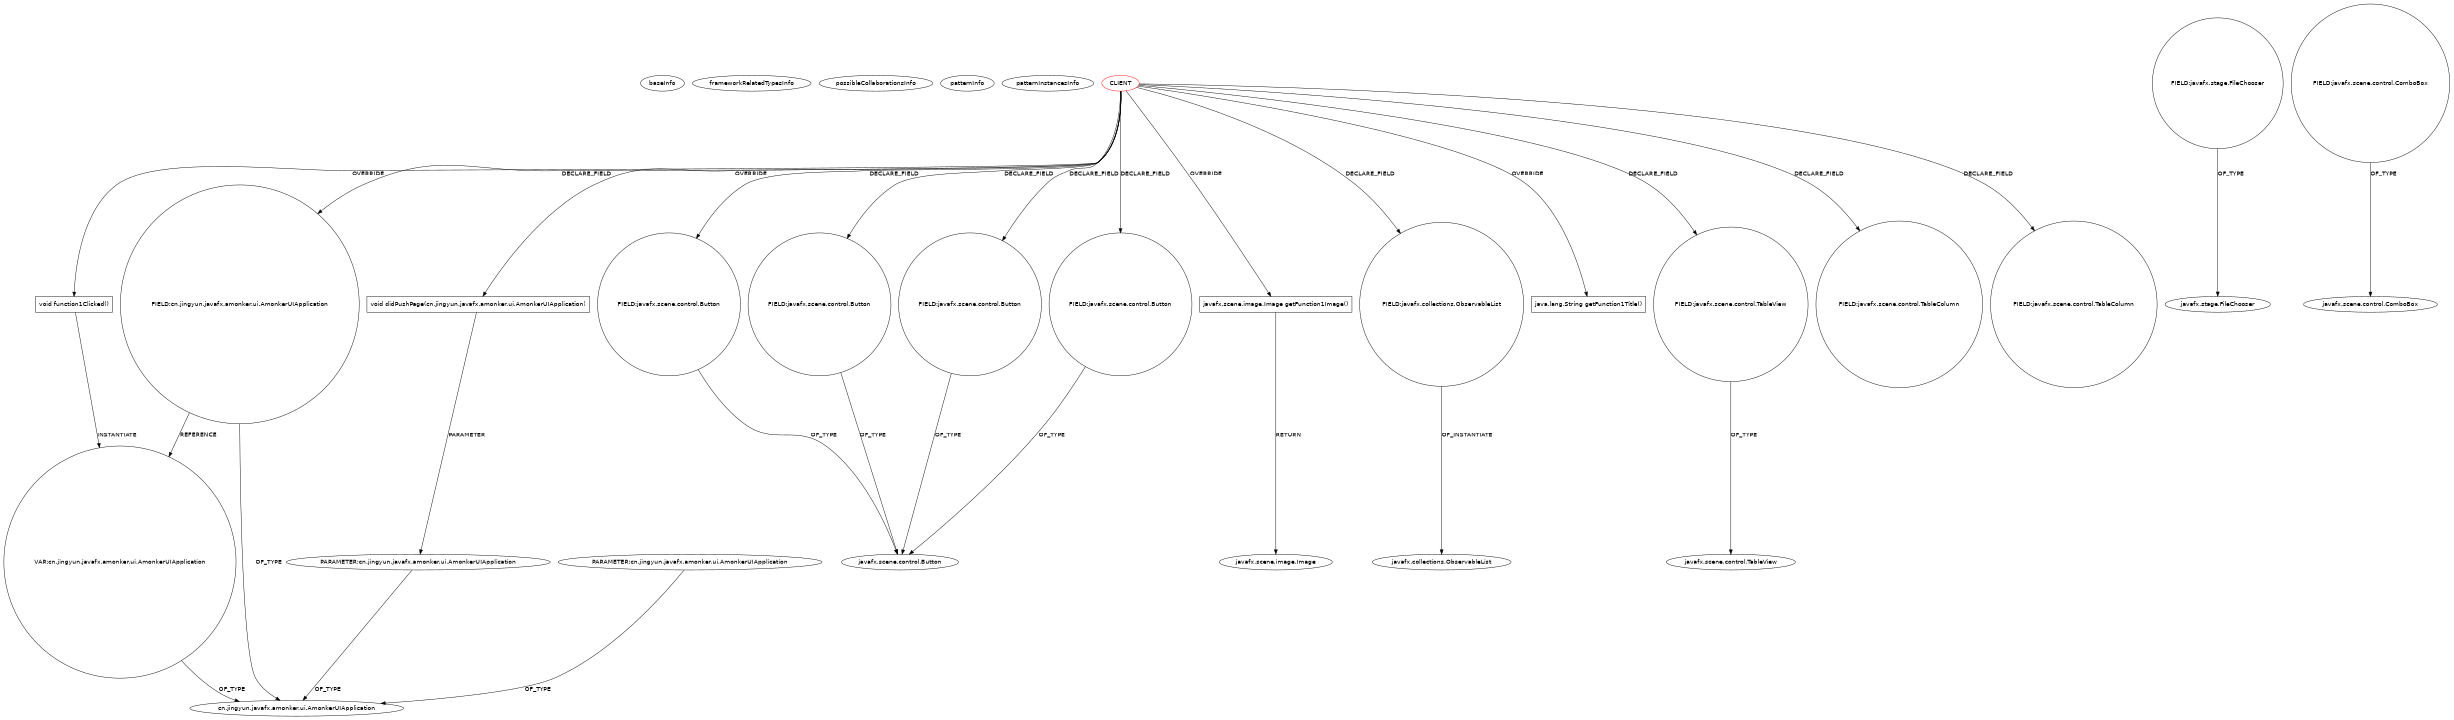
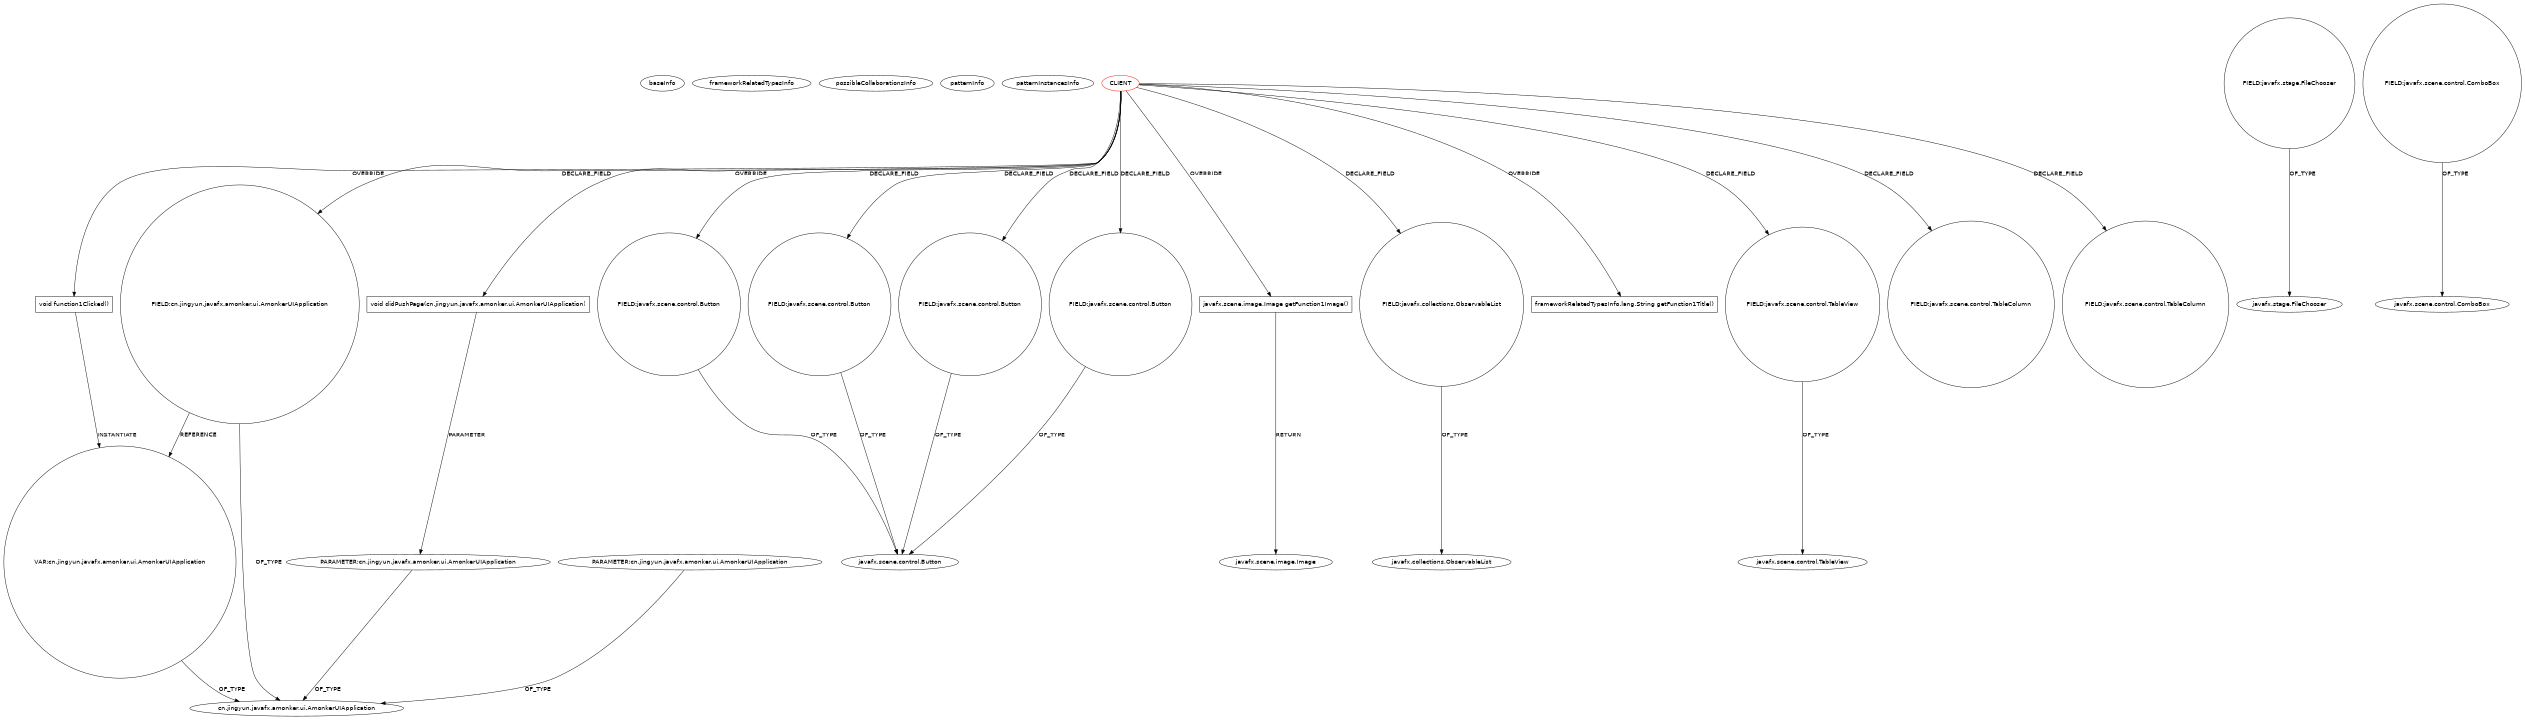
(1589, 304) -> (1625, 304)
(1467, 435) -> (1455, 435)
